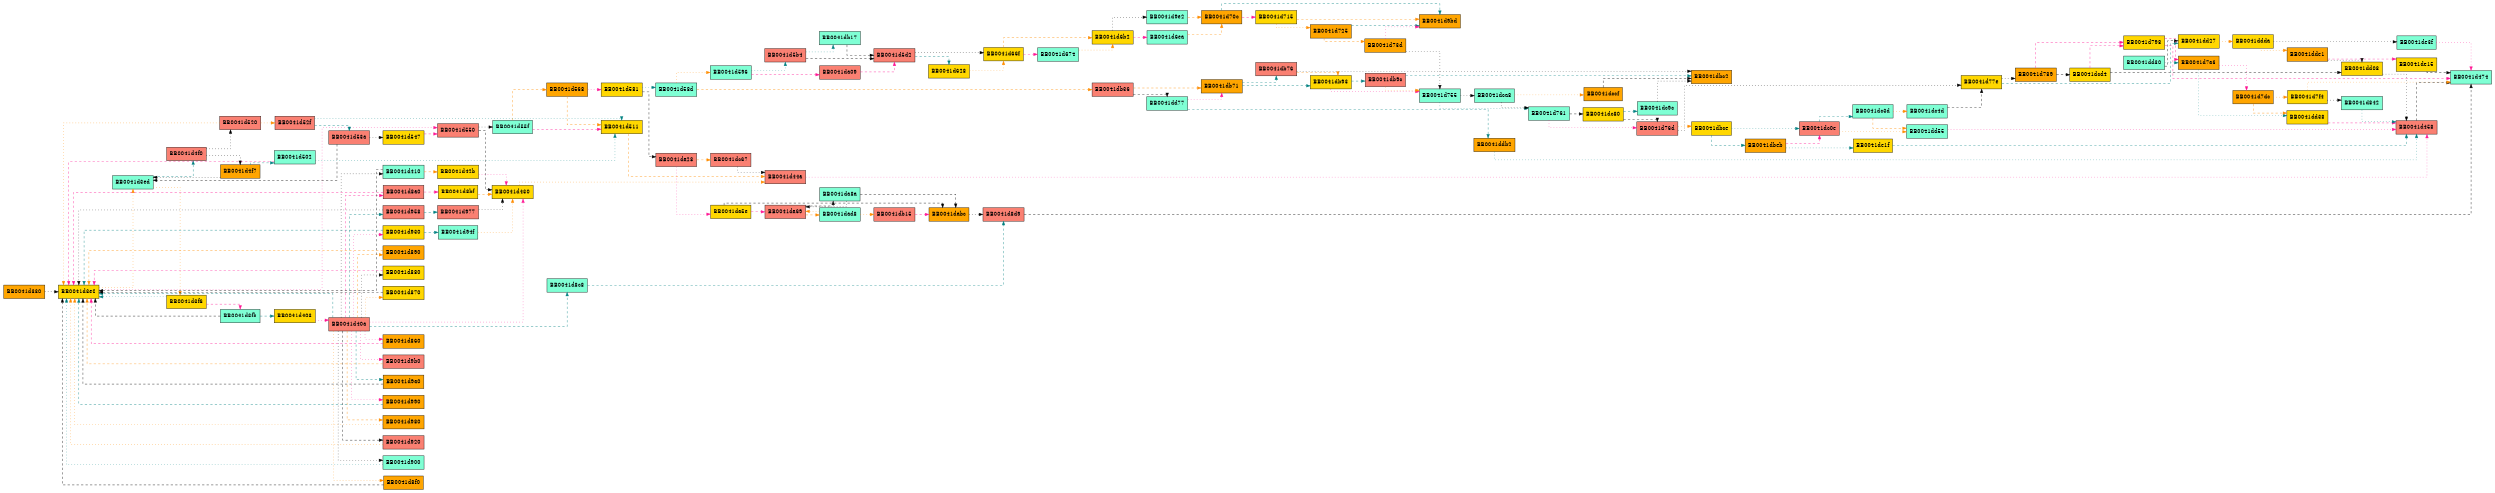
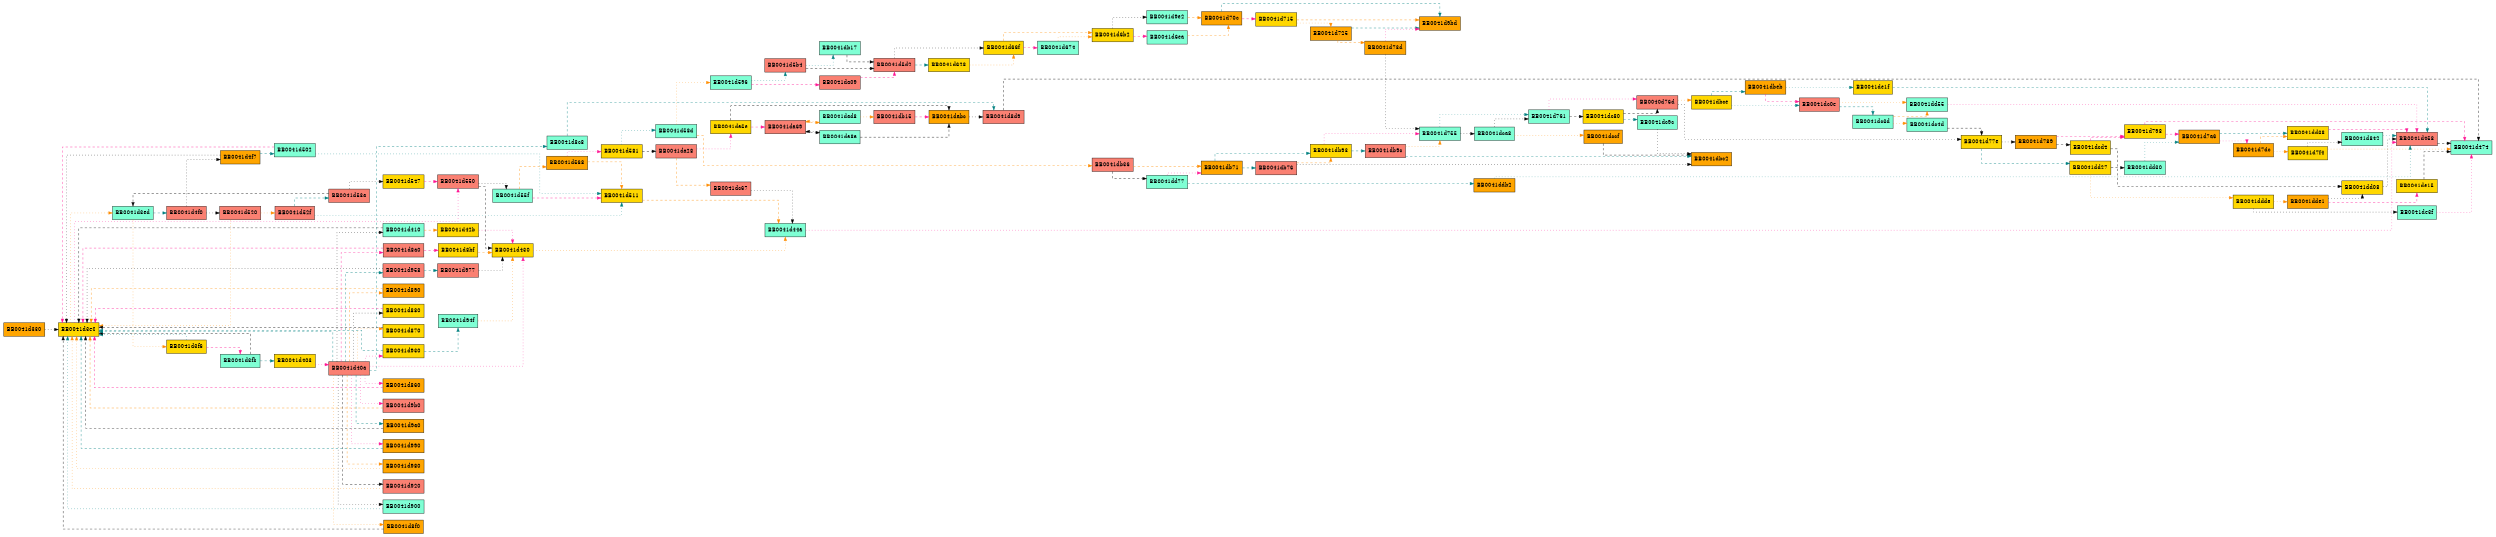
(2168, 52) -> (2115, 168)
(2218, 116) -> (2252, 133)
(1657, 129) -> (1657, 102)
(197, 177) -> (67, 160)
(785, 177) -> (785, 230)
